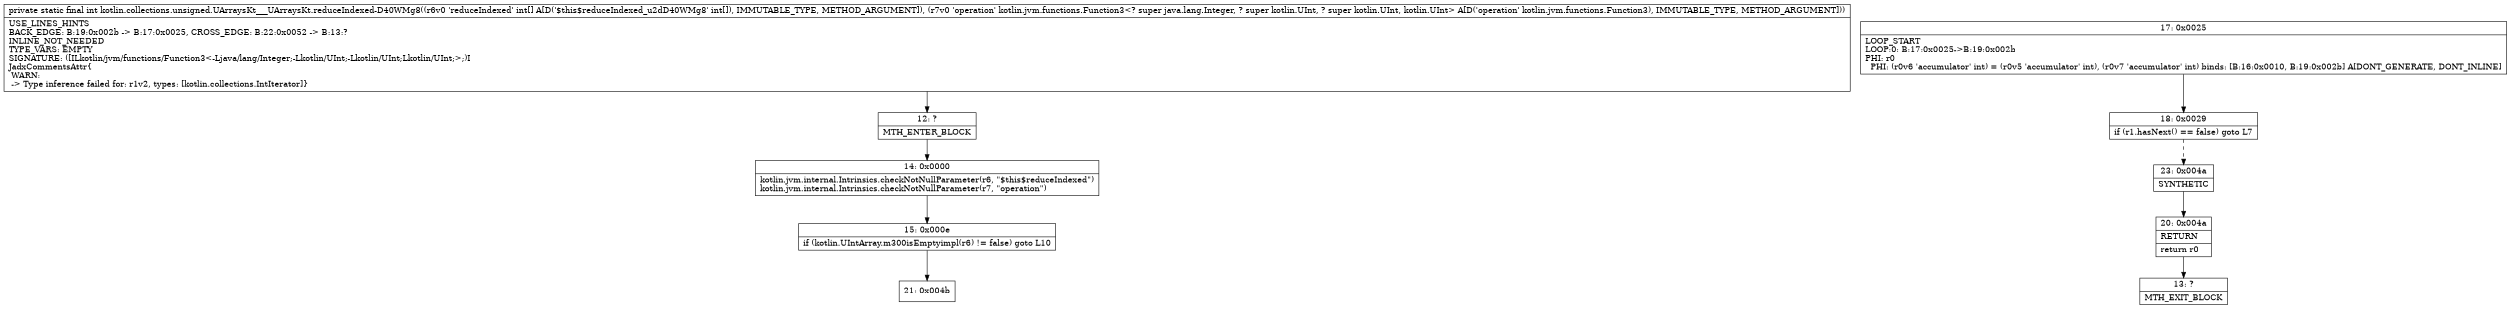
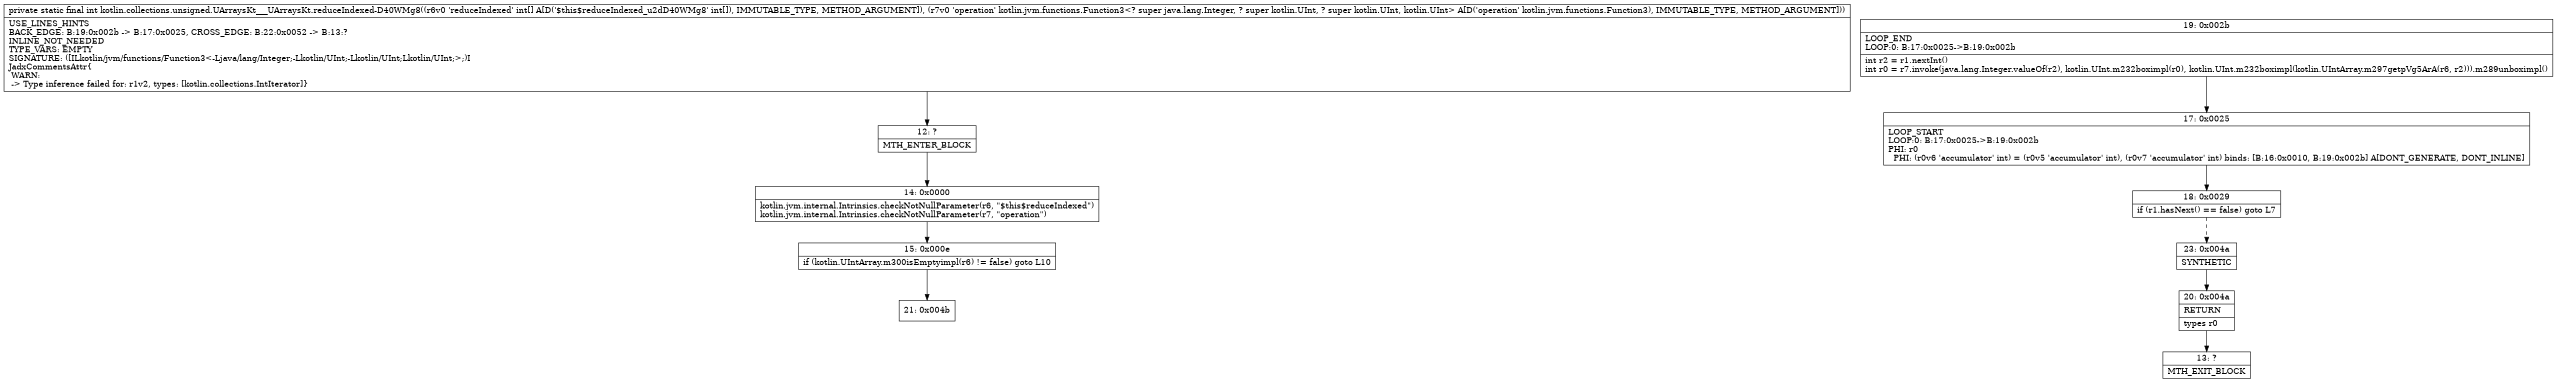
none -> (2207, 48)
(2180, 250) -> (2201, 324)
